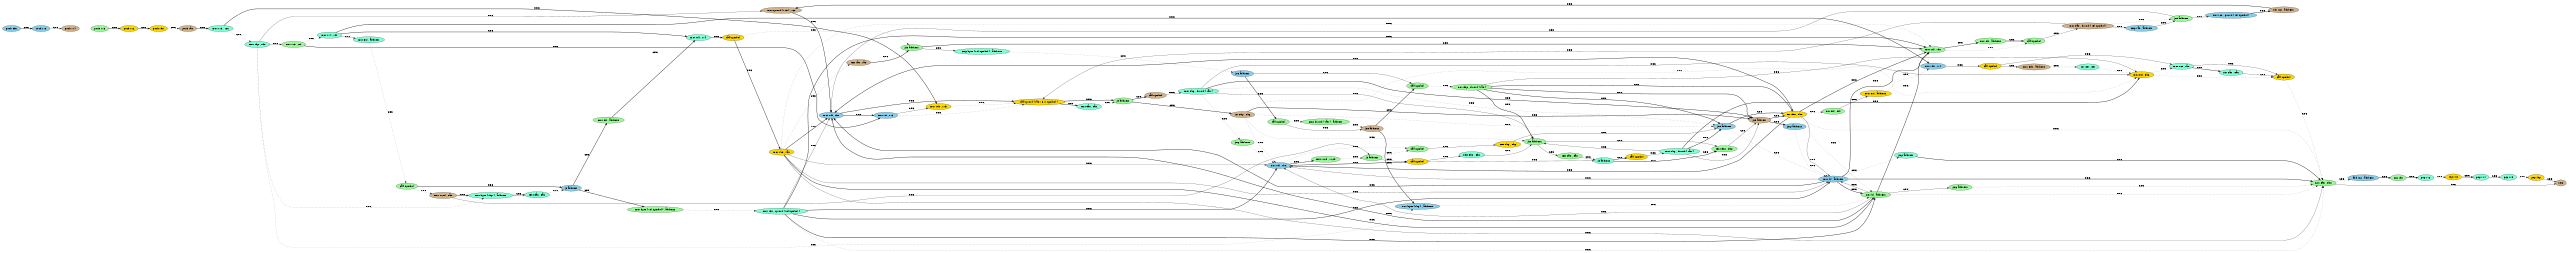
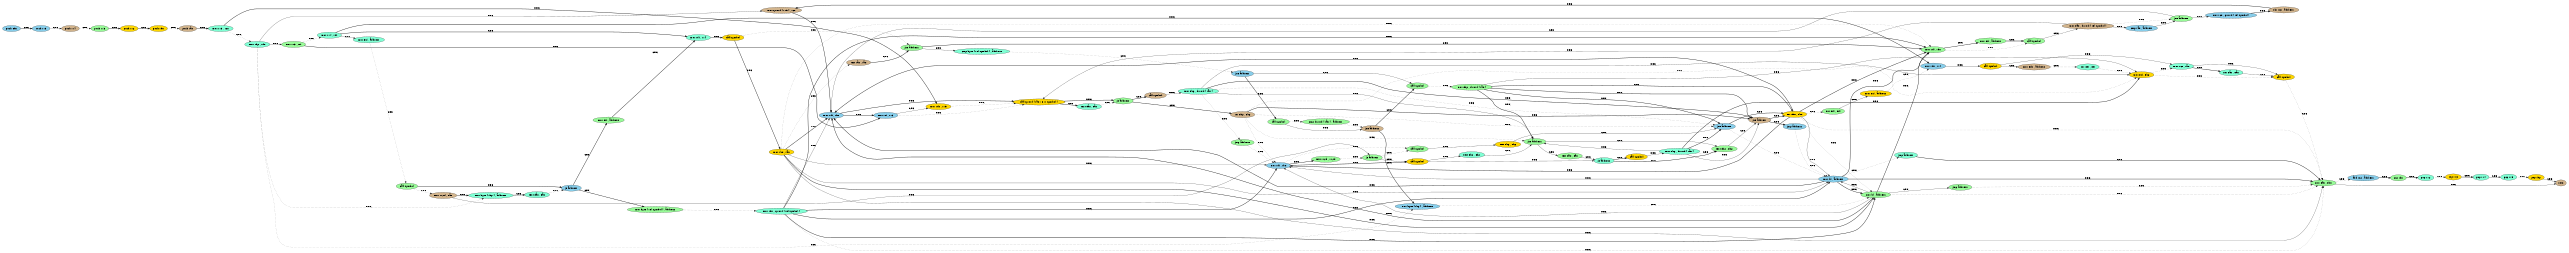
none -> (84, 29)
